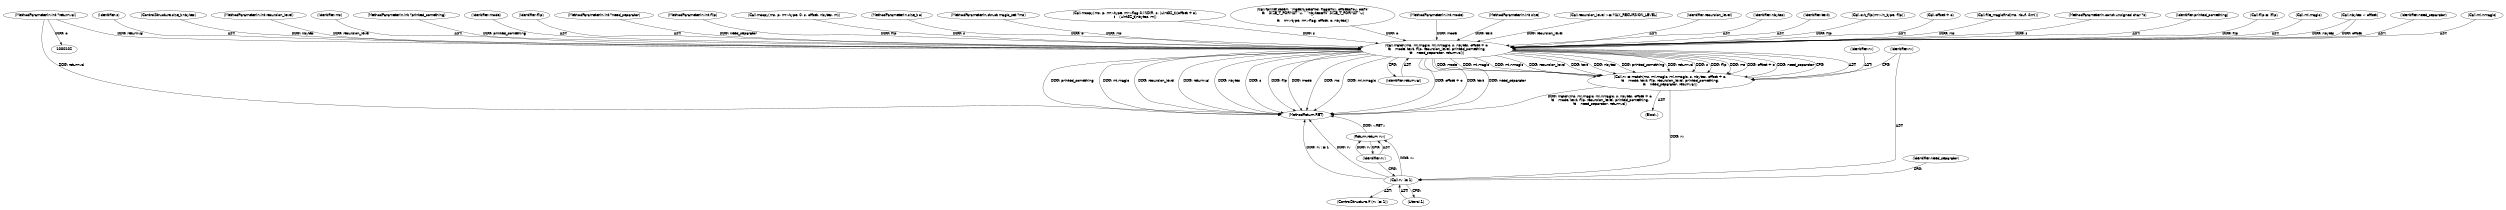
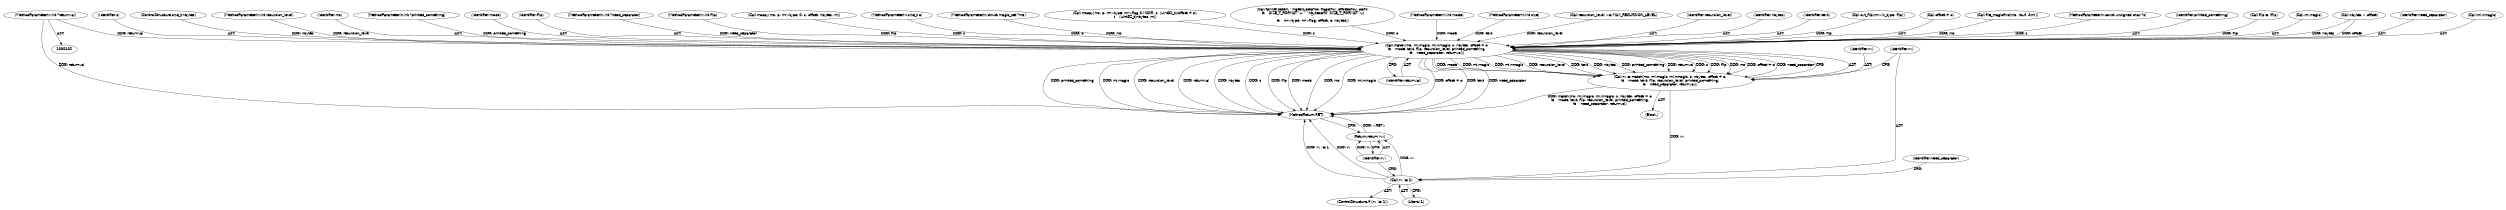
(61, 34) -> (61, 34)
none -> (1339, 124)
